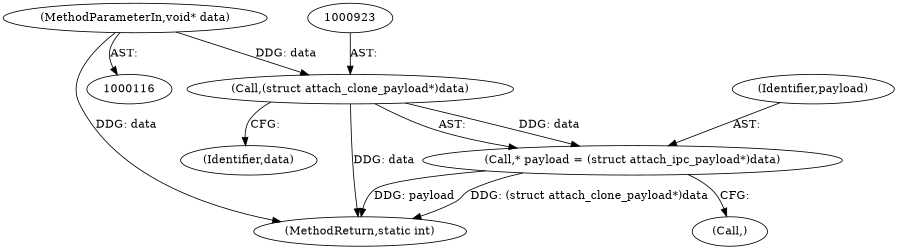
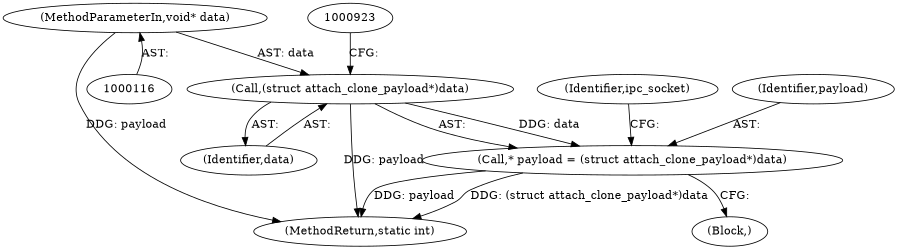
(110, 49) -> (142, 58)
(286, 54) -> (286, 54)
(366, 54) -> (366, 54)
none -> (628, 89)
(127, 125) -> (127, 125)
(267, 125) -> (267, 125)
none -> (292, 126)
(384, 160) -> (384, 160)
(633, 160) -> (633, 160)
(730, 232) -> (730, 232)
